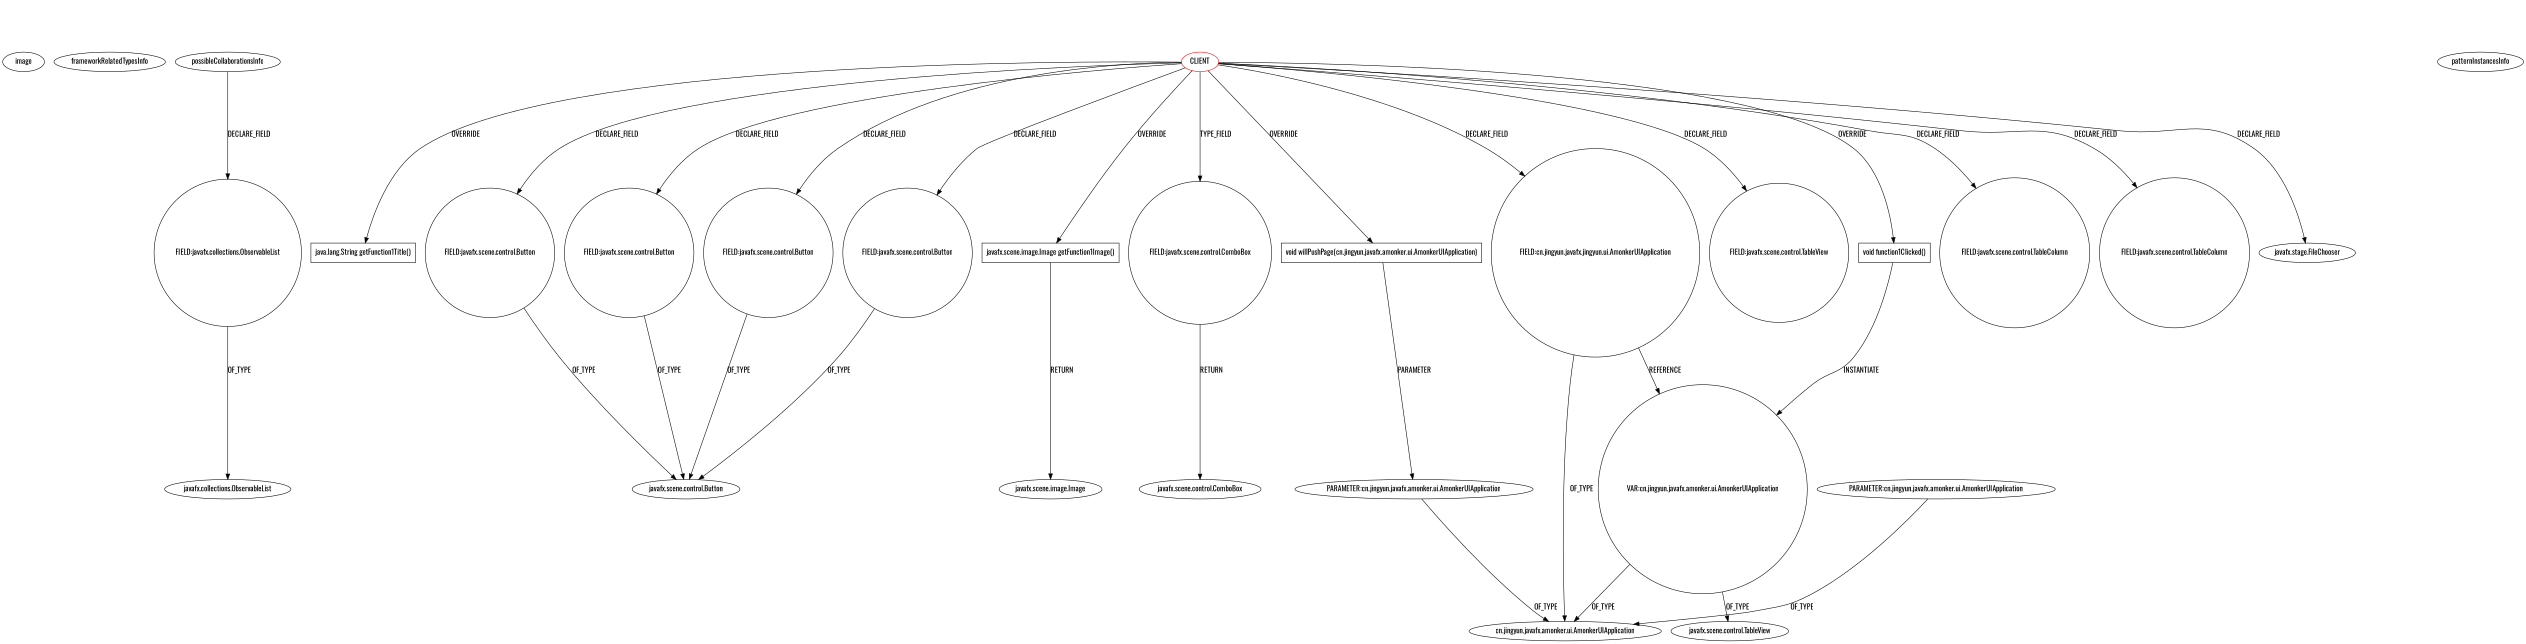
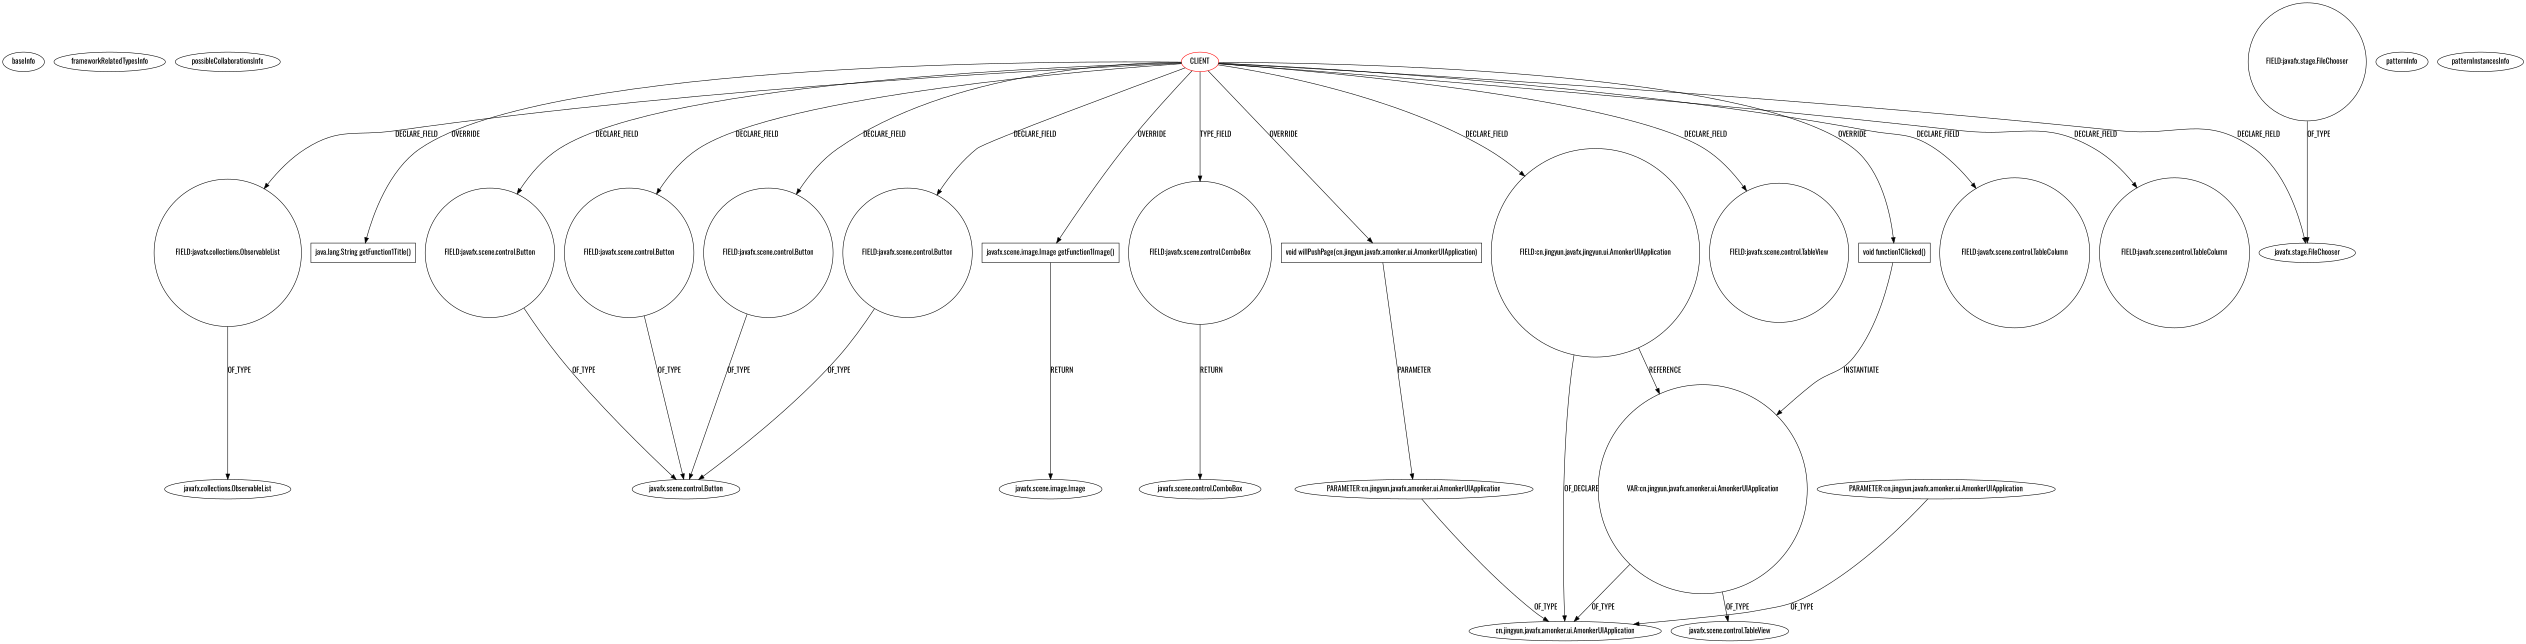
(24, 62) -> (24, 62)
none -> (2307, 62)
none -> (2402, 62)
(228, 123) -> (715, 95)
(1582, 489) -> (1582, 489)
